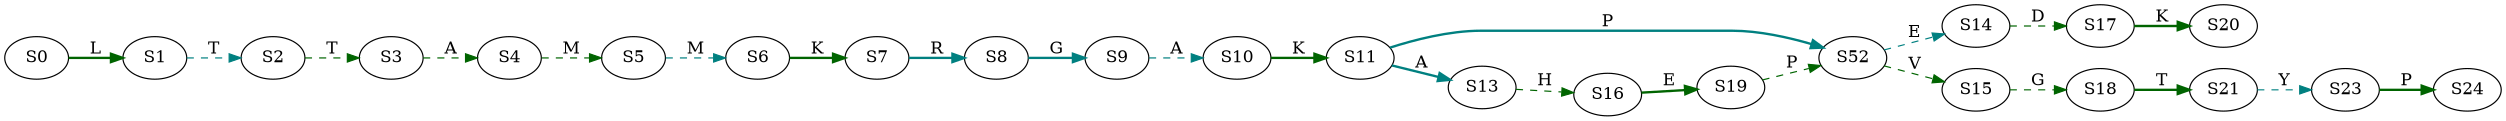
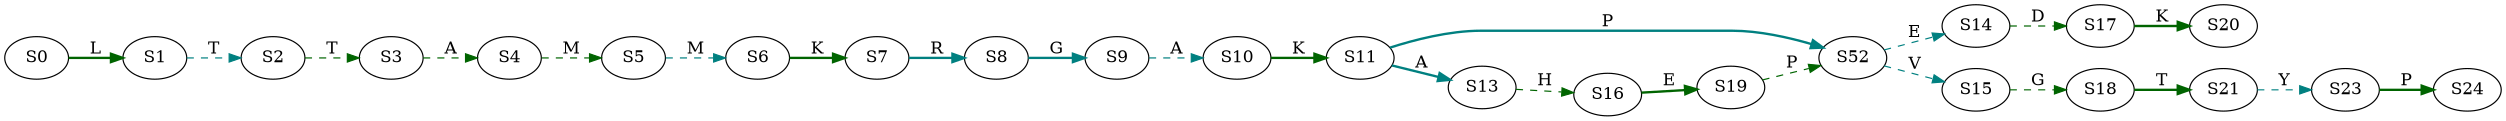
(1908, 72) -> (1908, 72)
